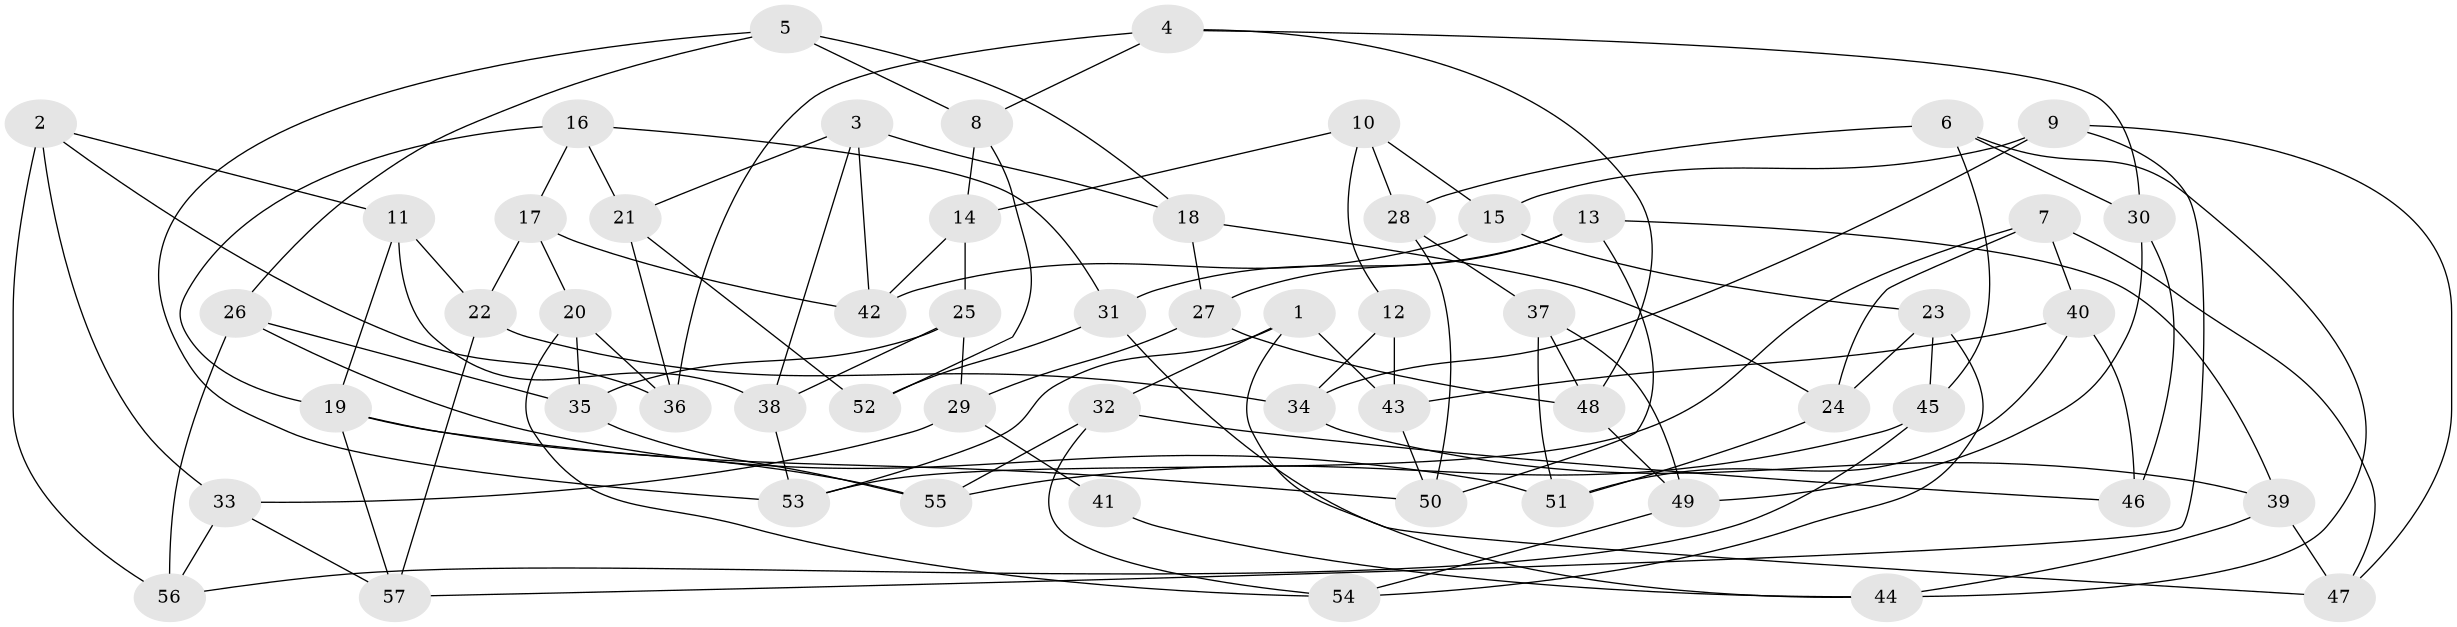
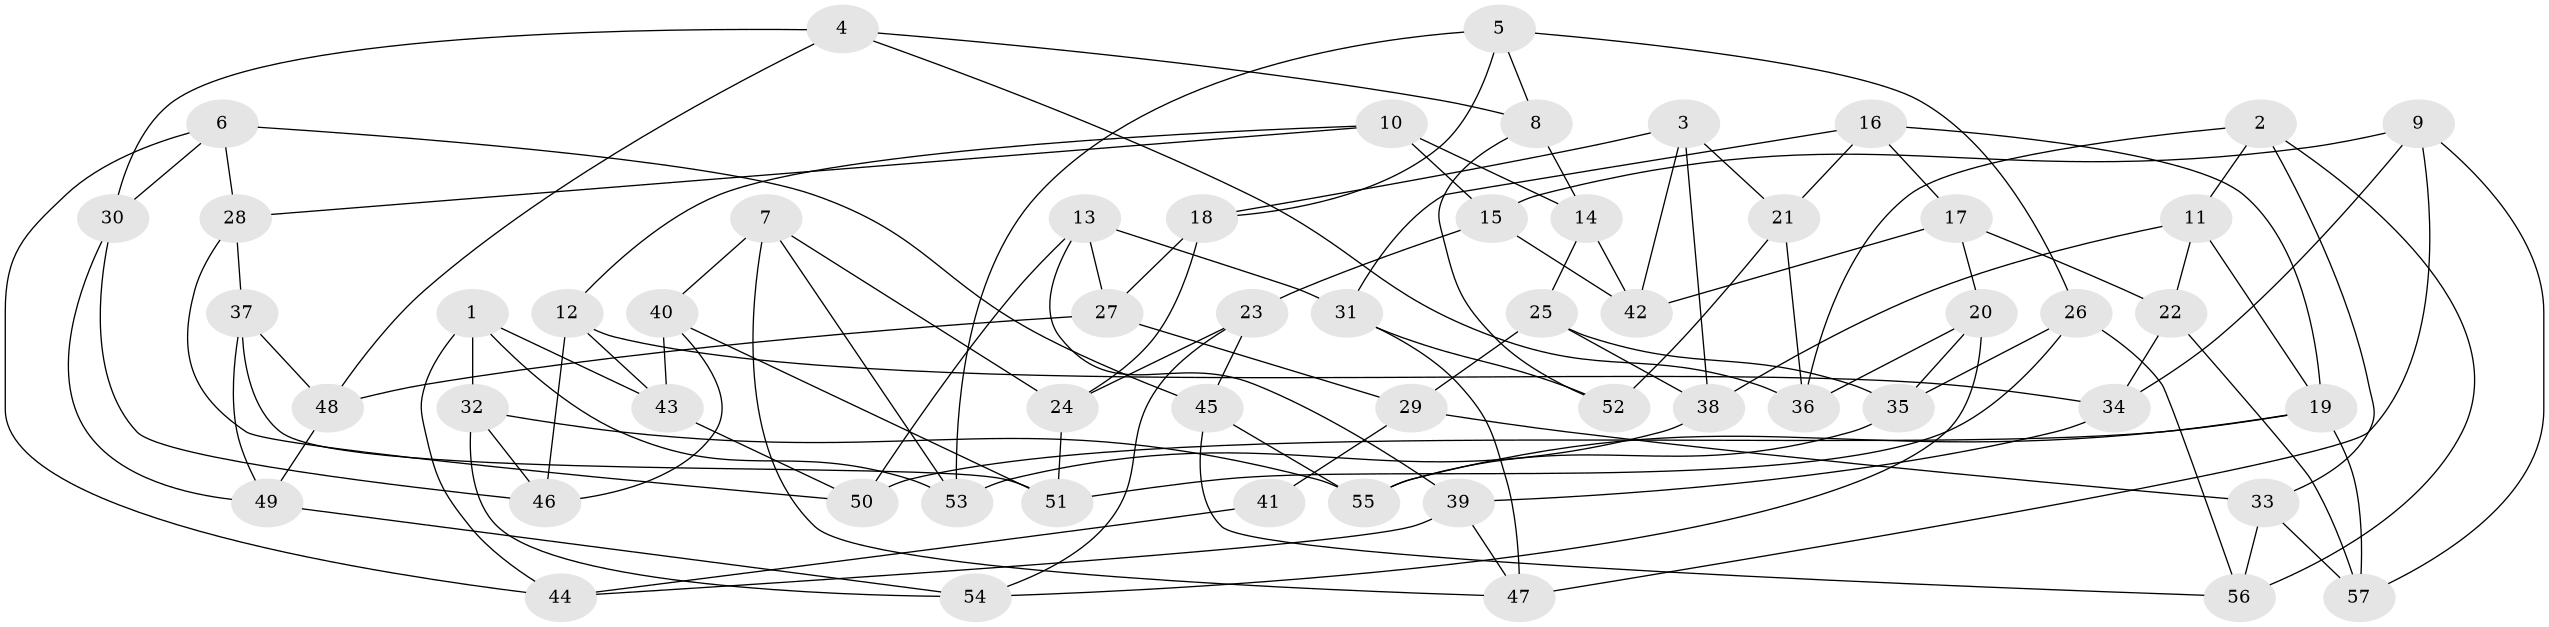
none -> (556, 408)
